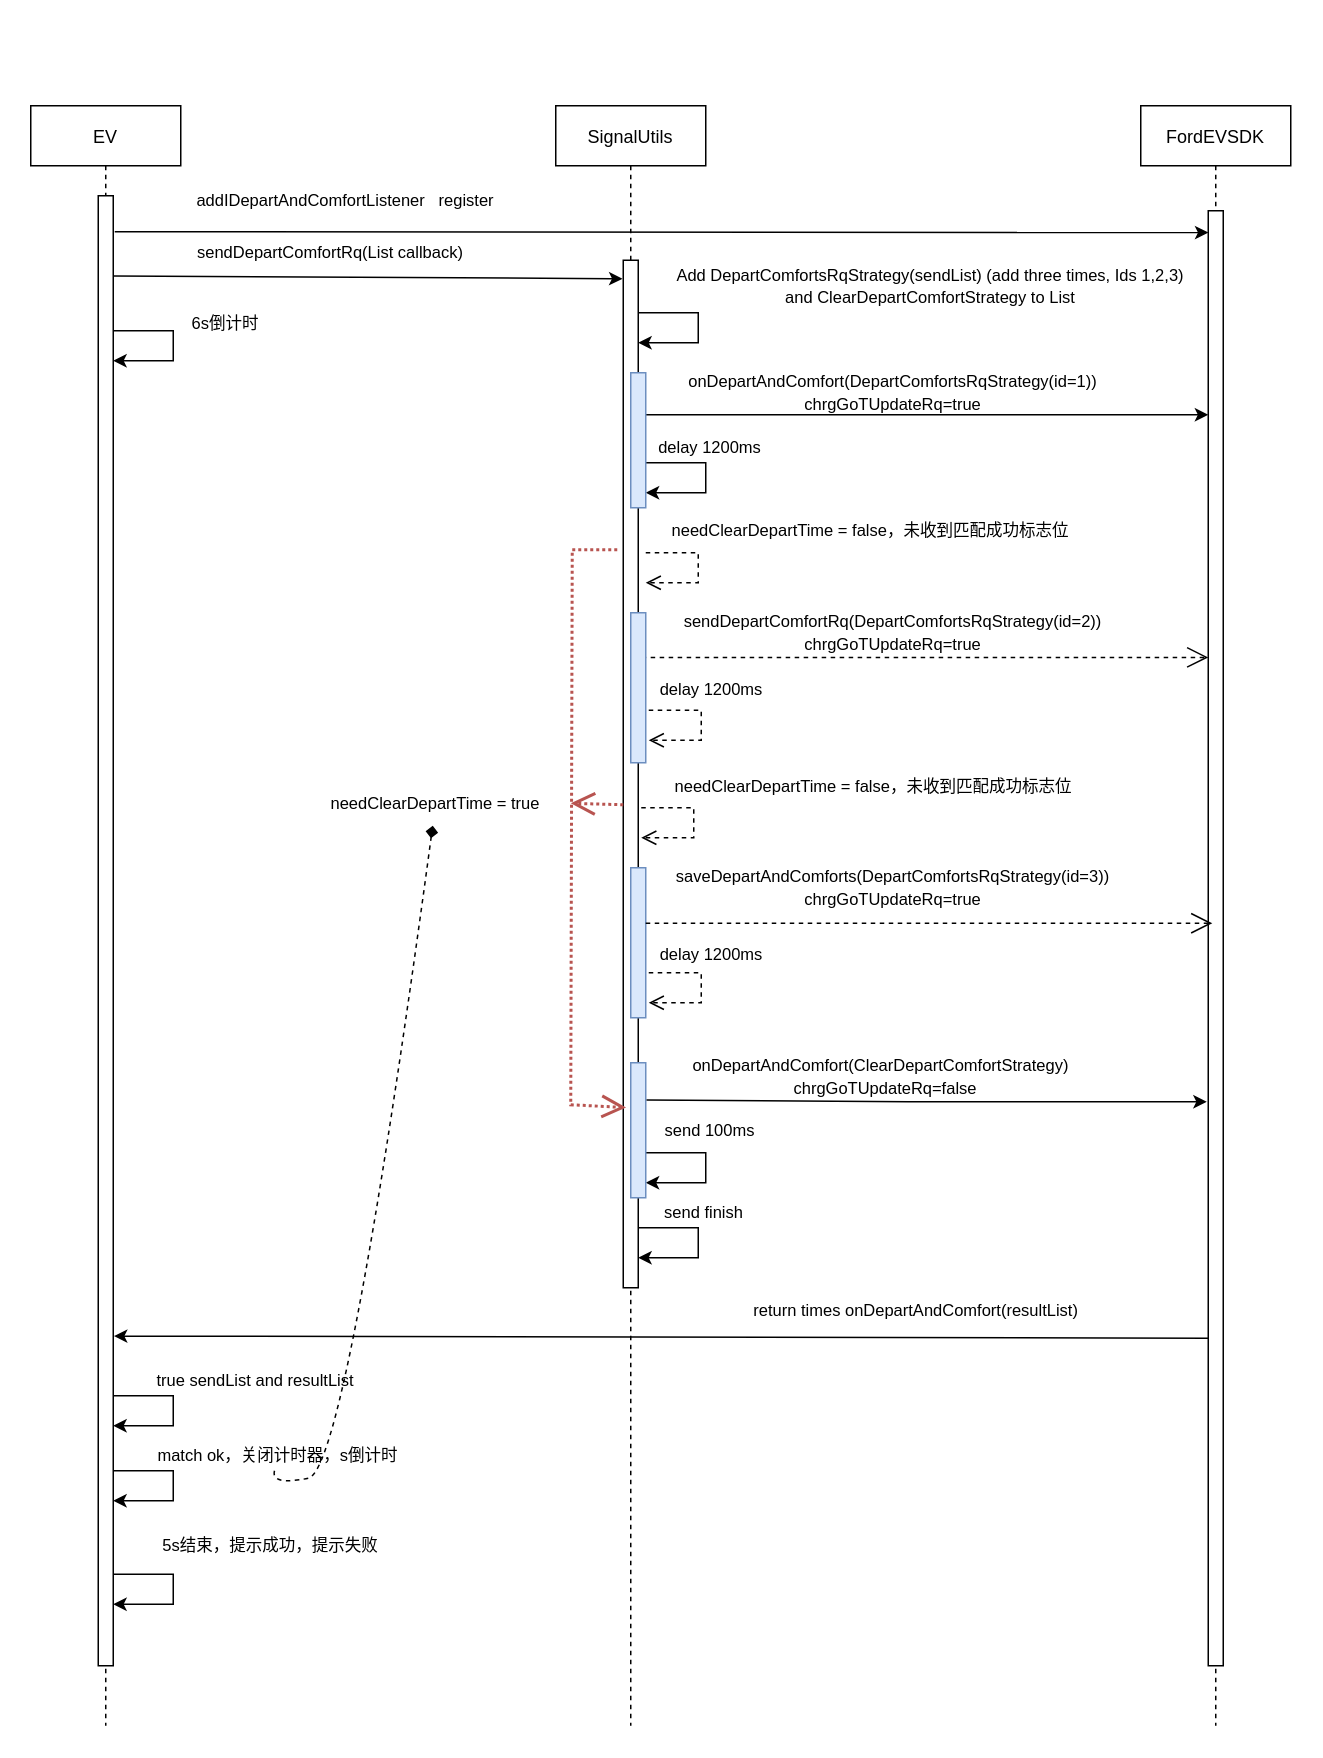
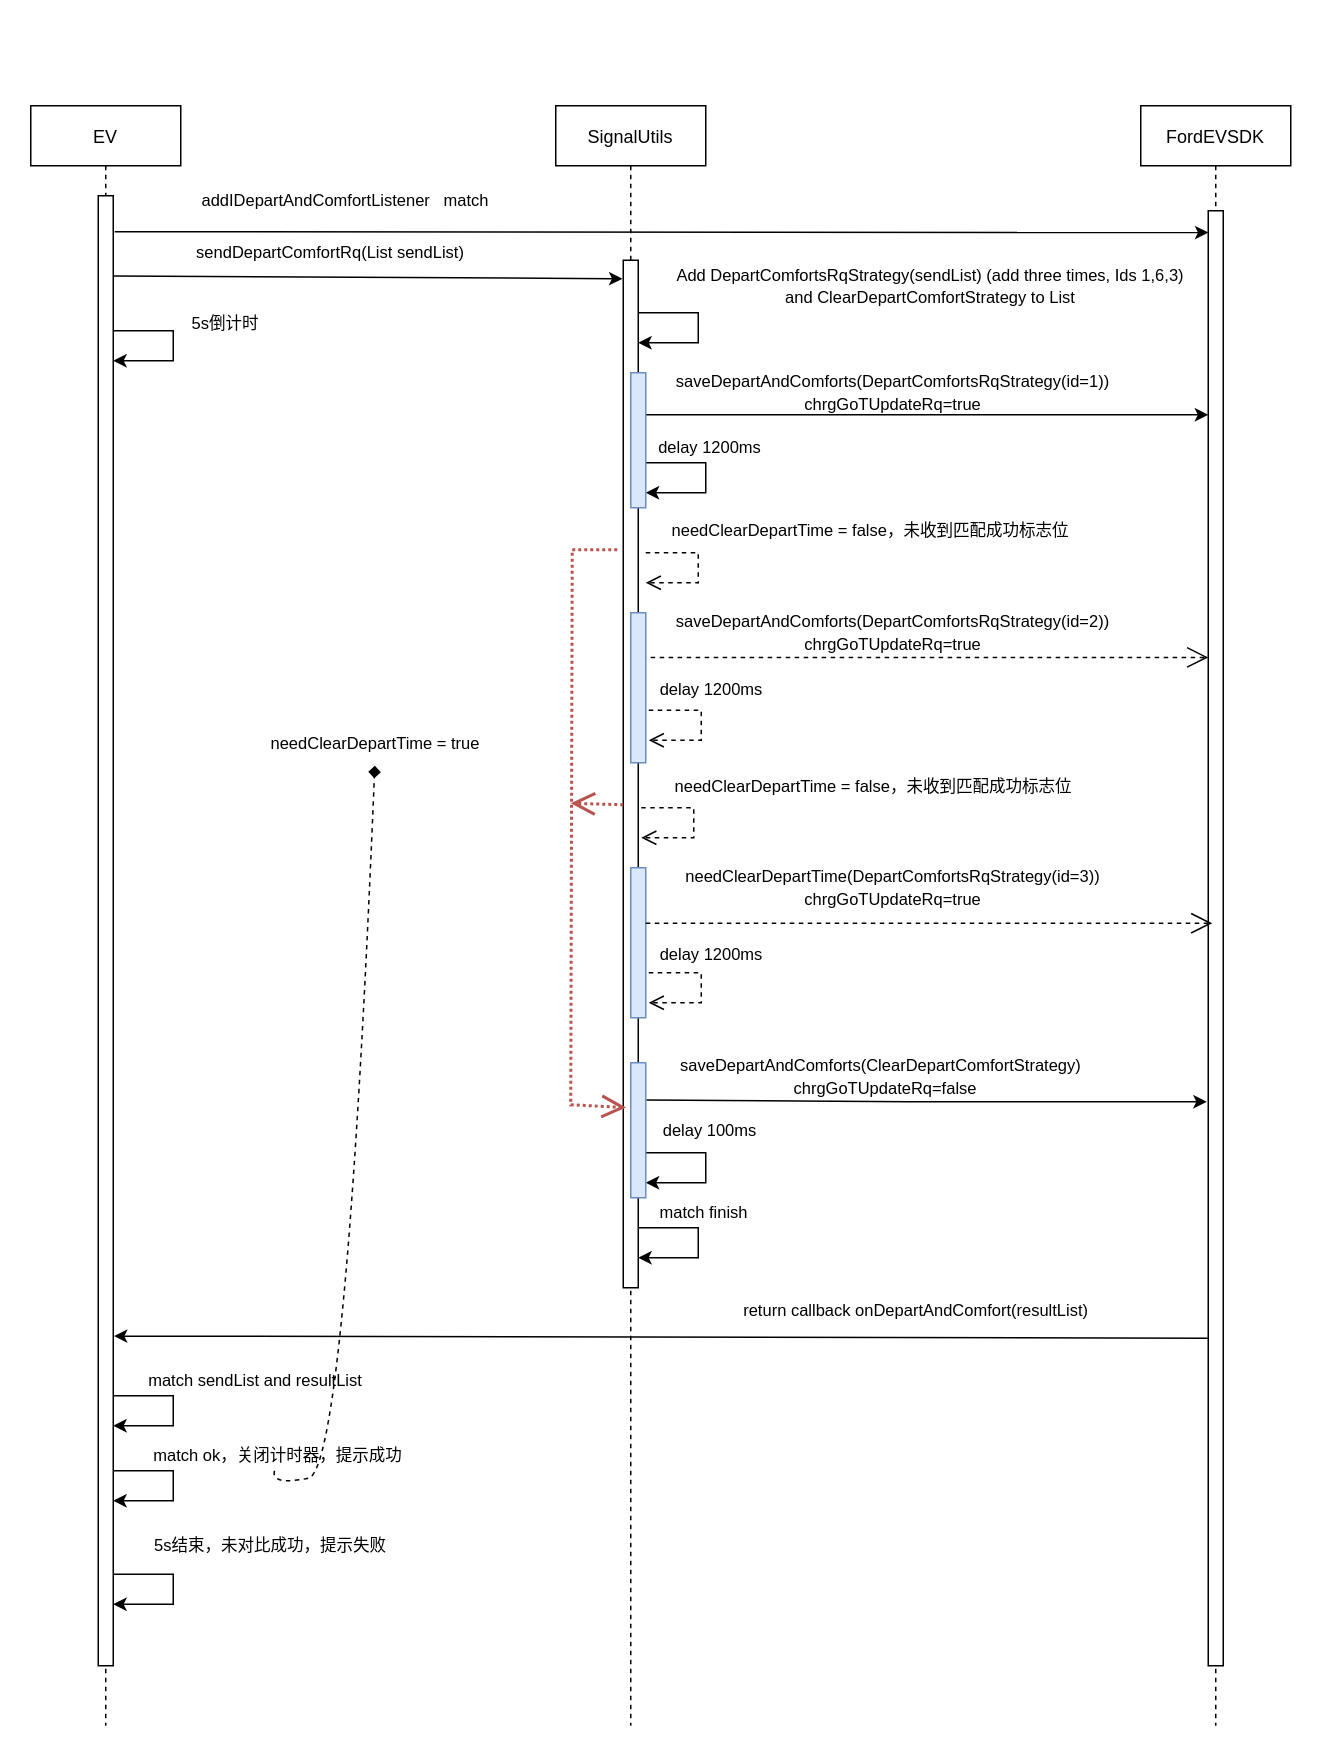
(346, 200) -> (346, 200)
(331, 253) -> (331, 253)
(931, 286) -> (931, 286)
(226, 323) -> (226, 323)
(893, 392) -> (893, 392)
(893, 632) -> (893, 632)
(436, 803) -> (376, 743)
(893, 887) -> (893, 887)
(886, 1076) -> (886, 1076)
(710, 1130) -> (710, 1130)
(704, 1213) -> (704, 1213)
(923, 1310) -> (923, 1310)
(256, 1381) -> (256, 1381)
(278, 1456) -> (278, 1456)
(271, 1546) -> (271, 1546)
